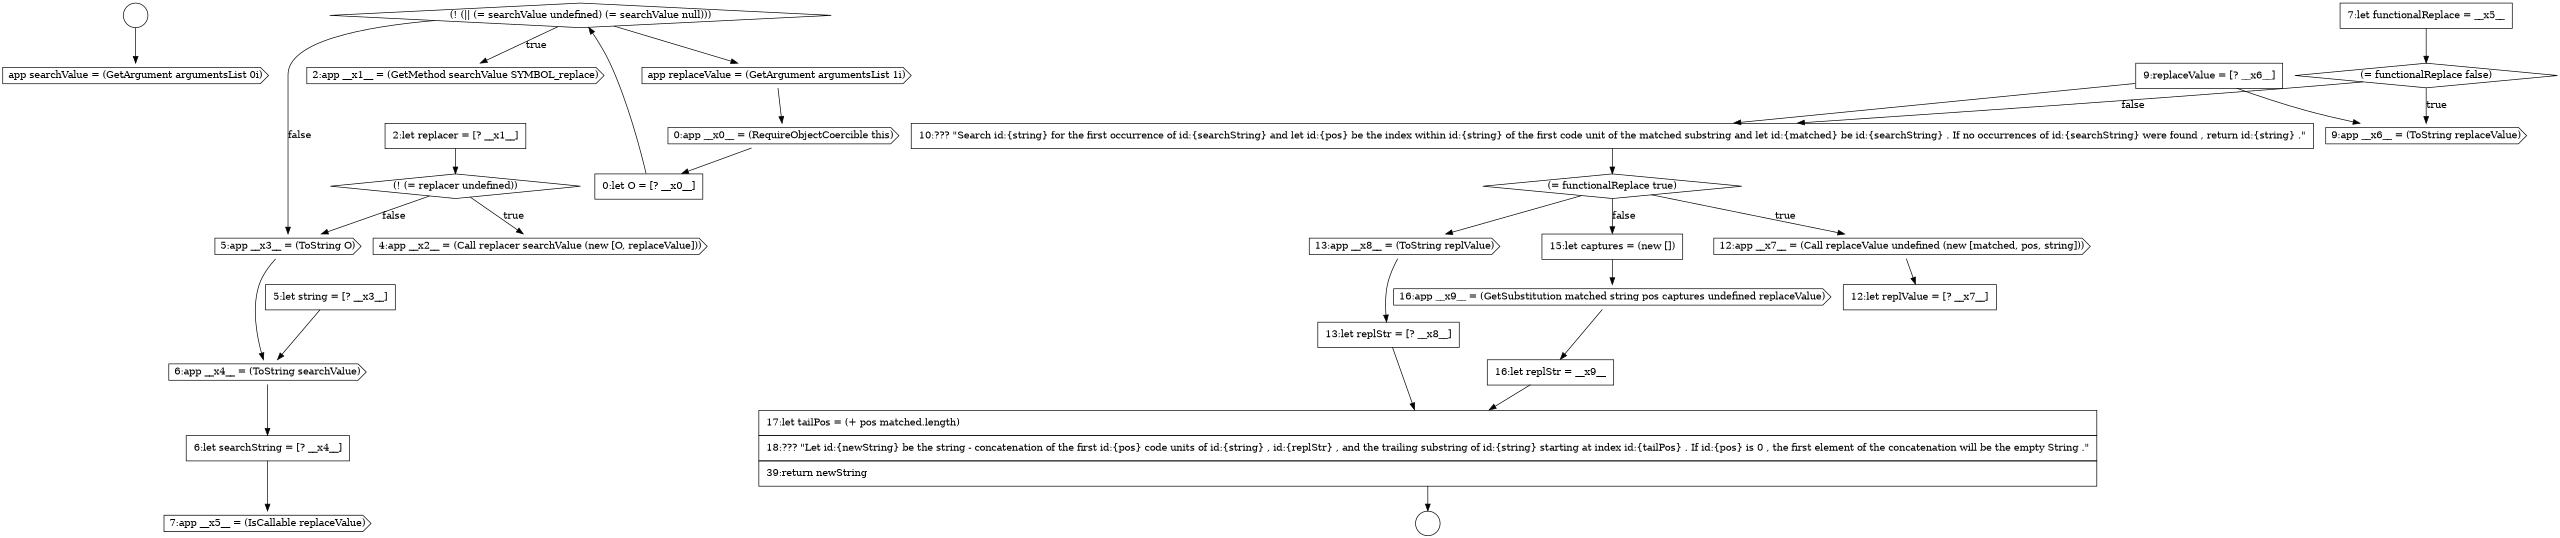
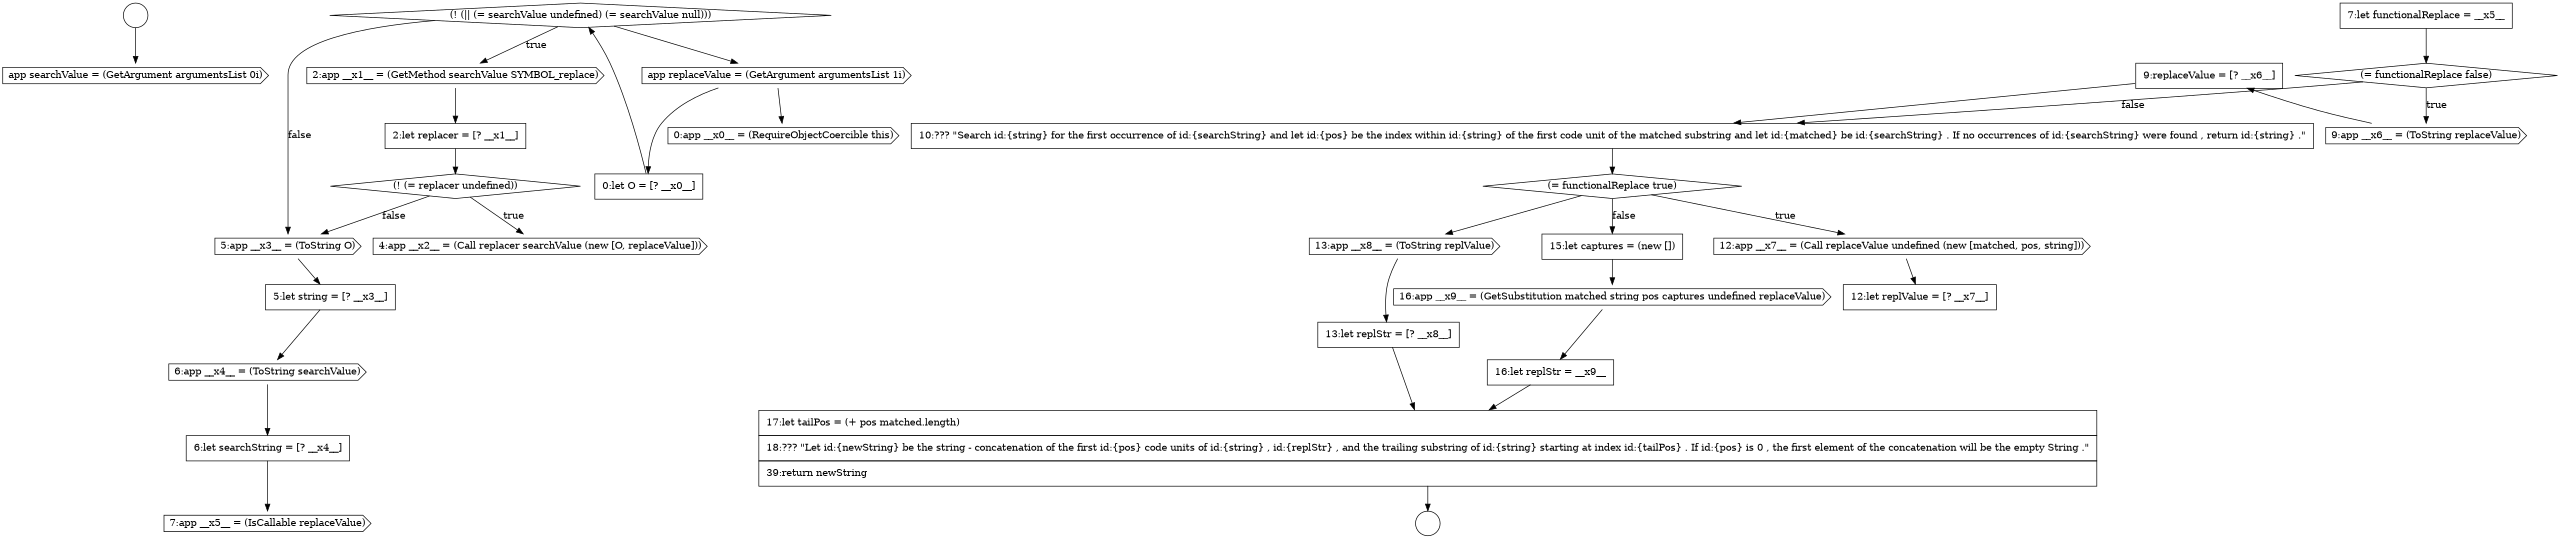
none -> (455, 102)
(2294, 107) -> (2312, 109)
(720, 160) -> (669, 115)
(256, 304) -> (307, 269)
